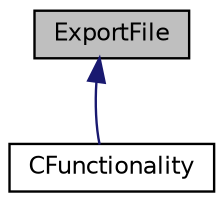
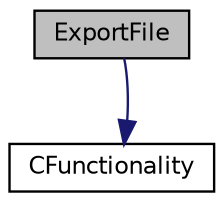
(96, 113) -> (128, 89)
